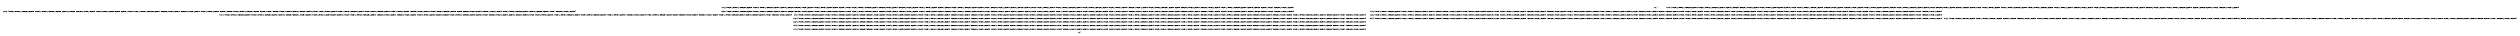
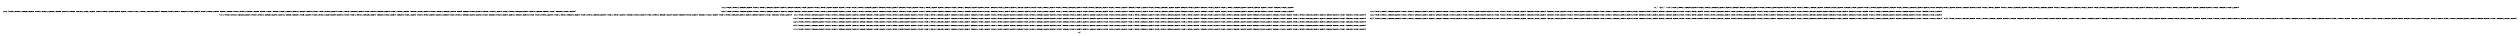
none -> (1662, 8)
